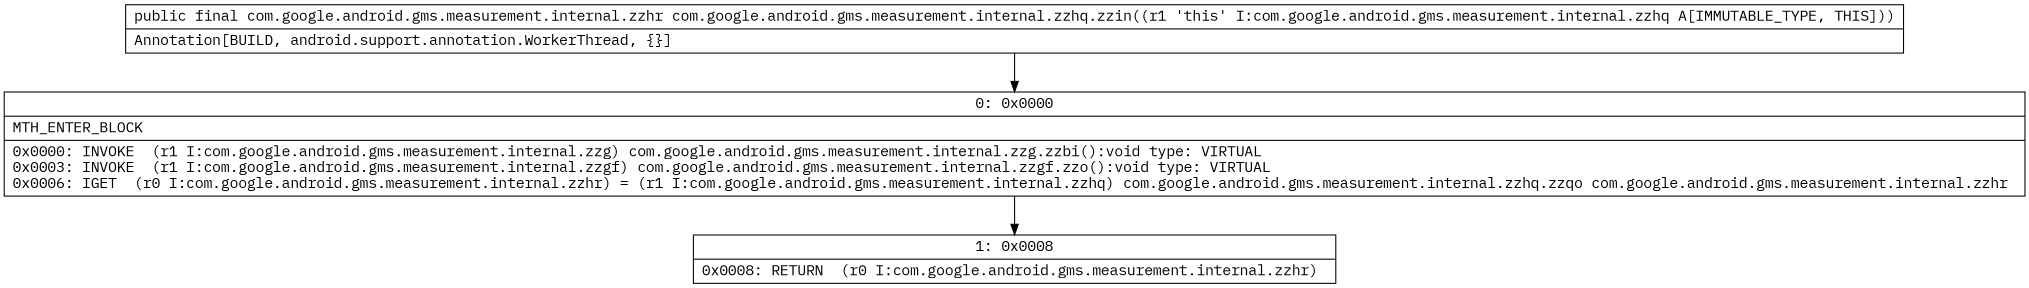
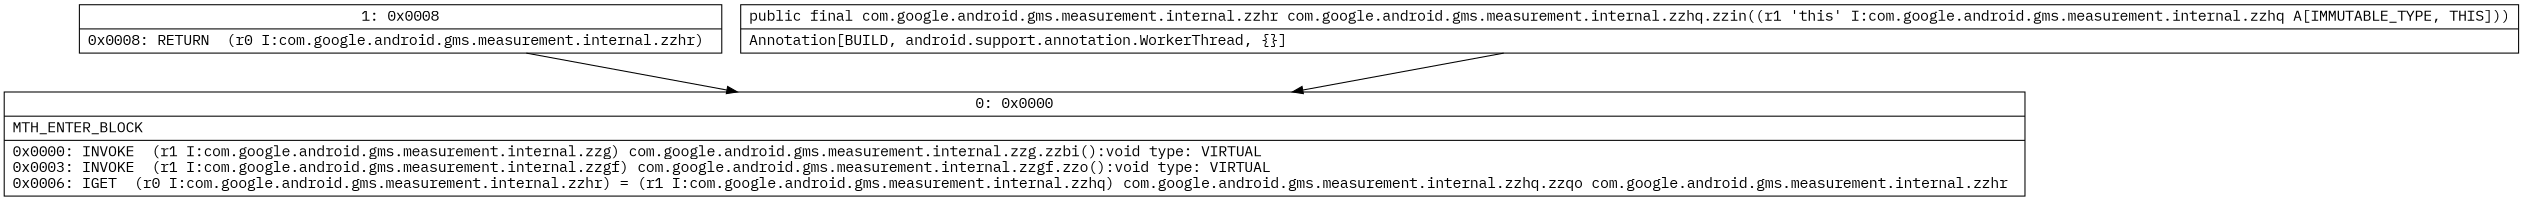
(1015, 210) -> (627, 72)
